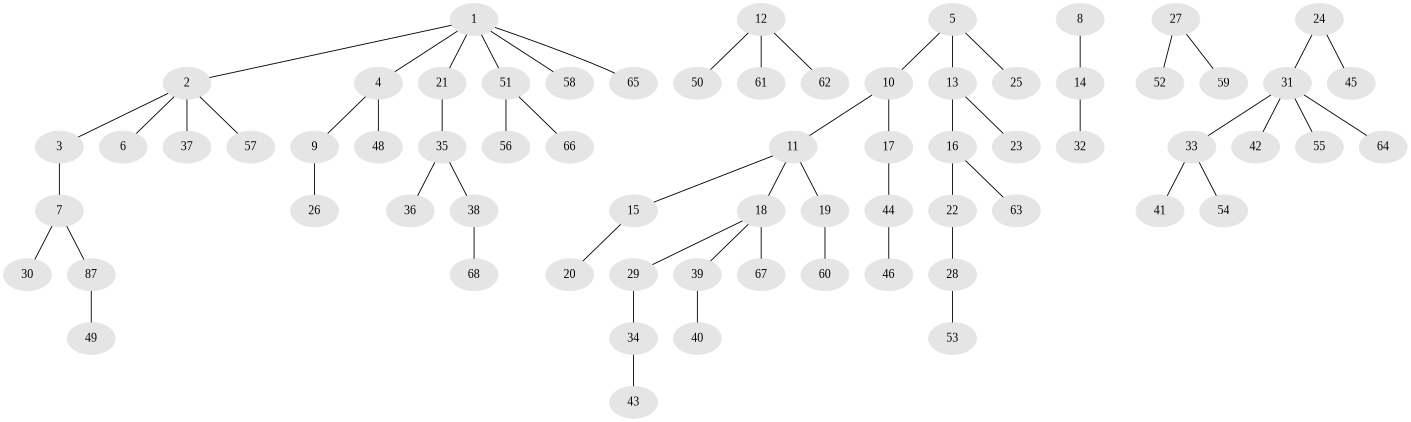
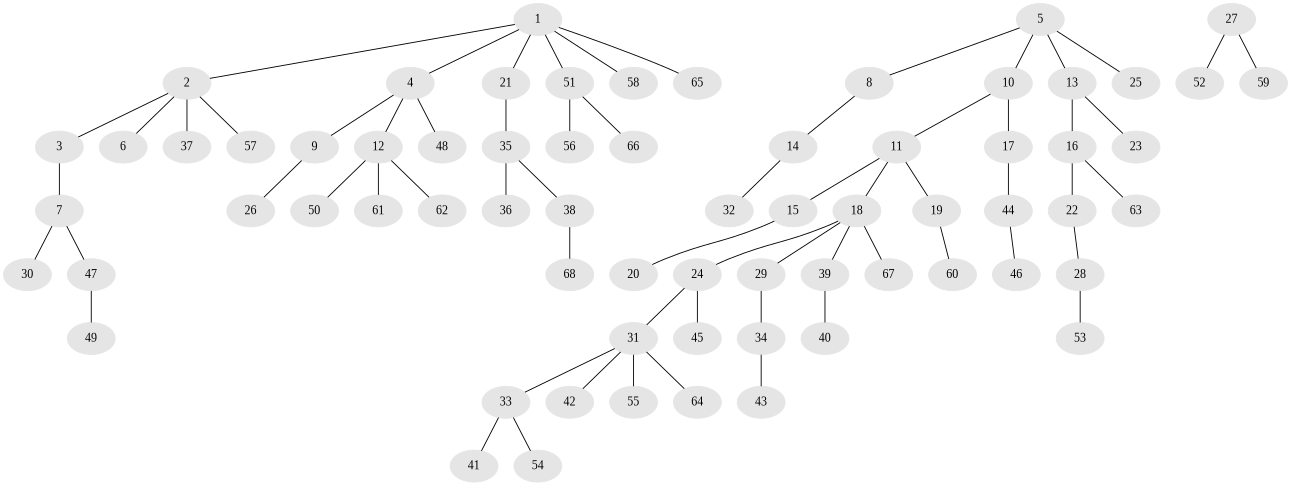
none -> (955, 51)
none -> (394, 115)
none -> (777, 243)
(91, 275) -> (91, 275)
